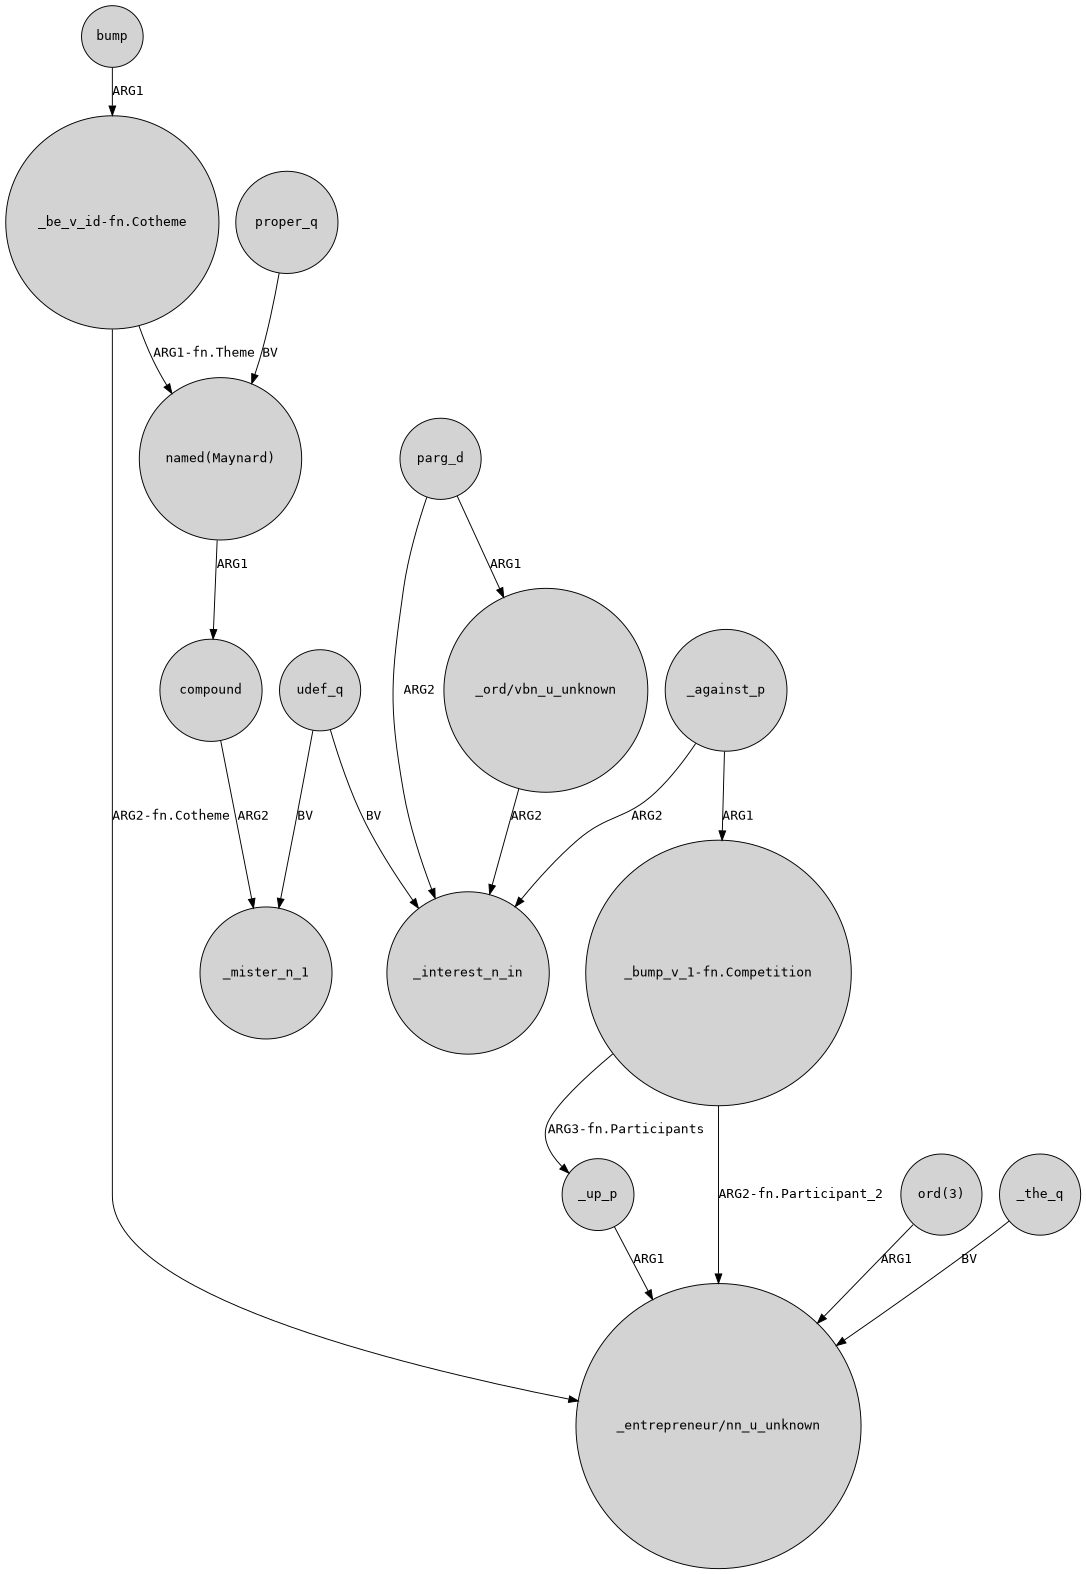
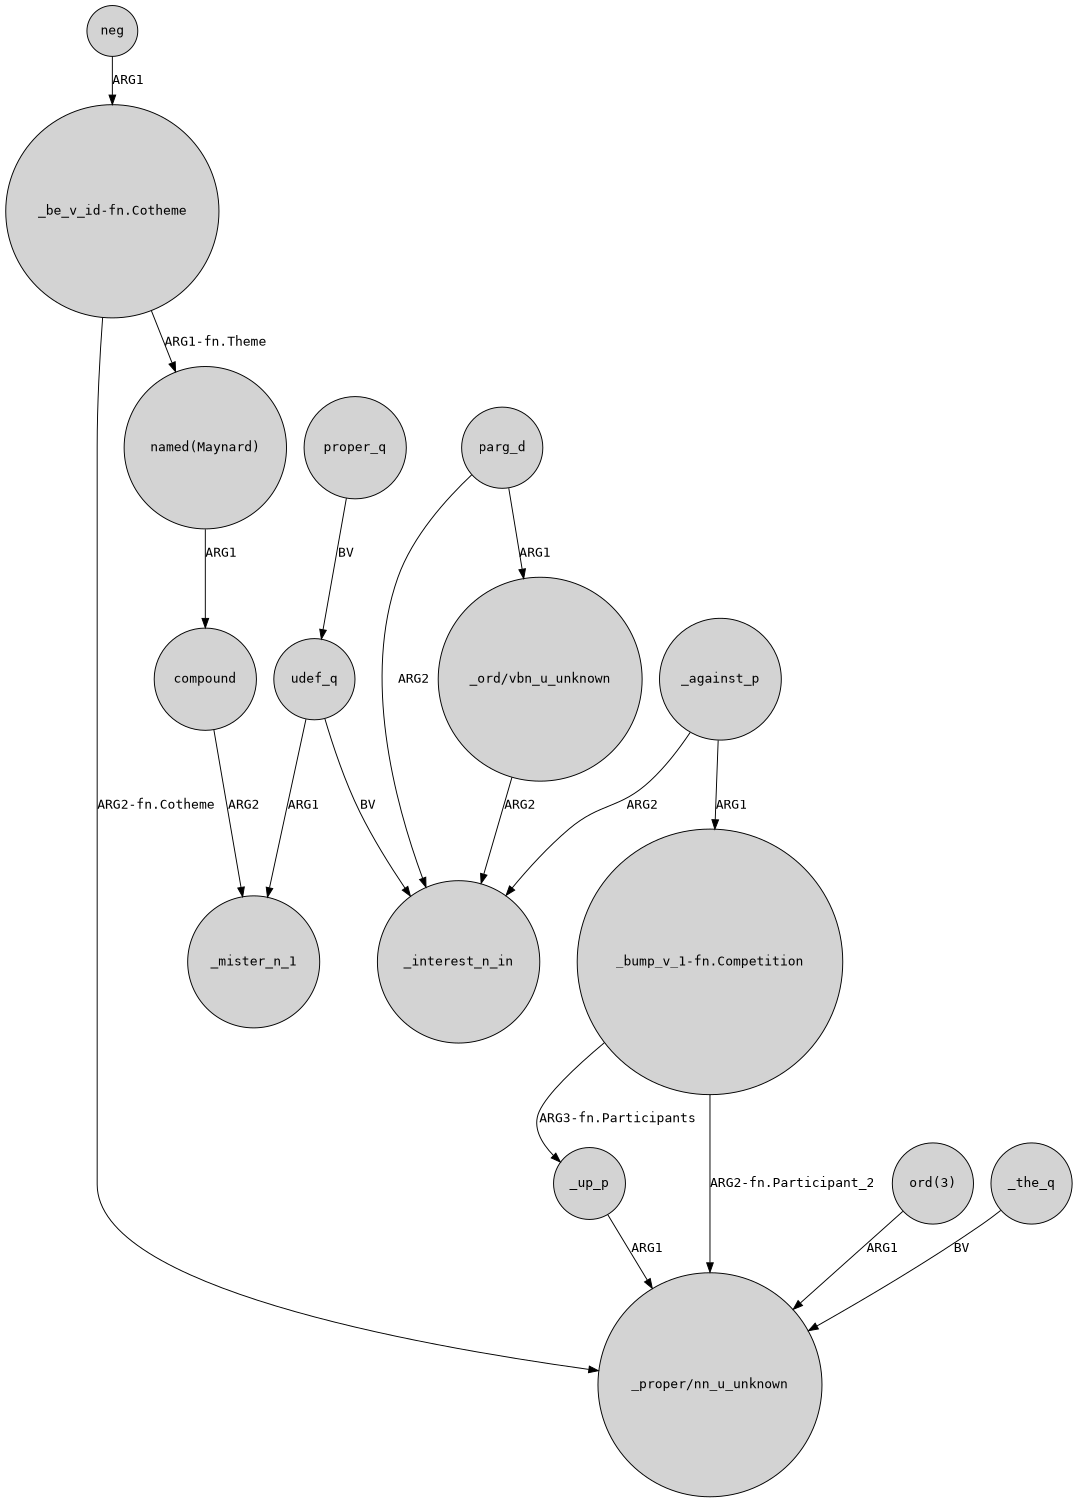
(112, 37) -> (112, 31)
(269, 324) -> (335, 564)
(305, 816) -> (304, 805)
(719, 1426) -> (710, 1385)
